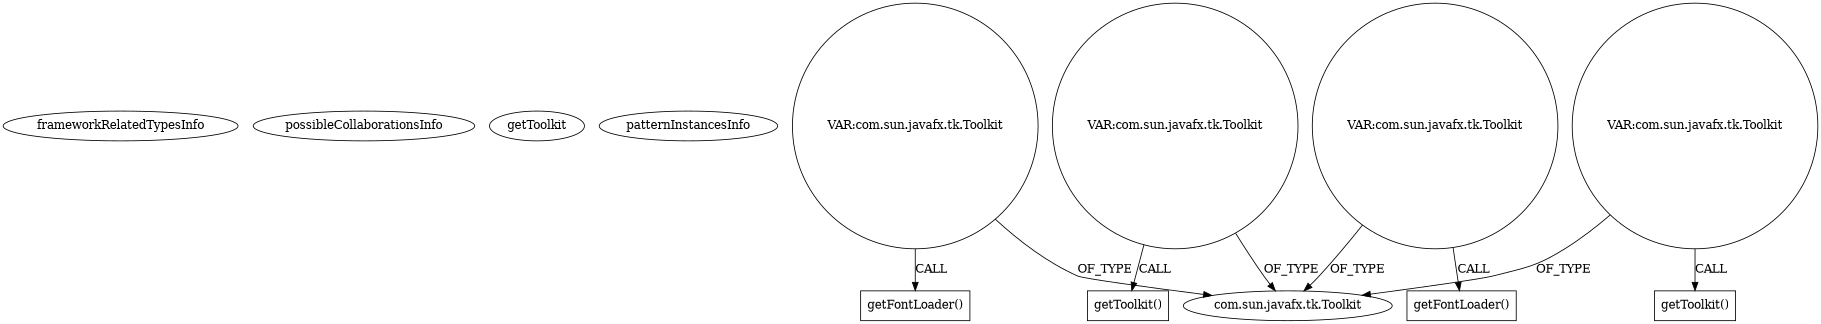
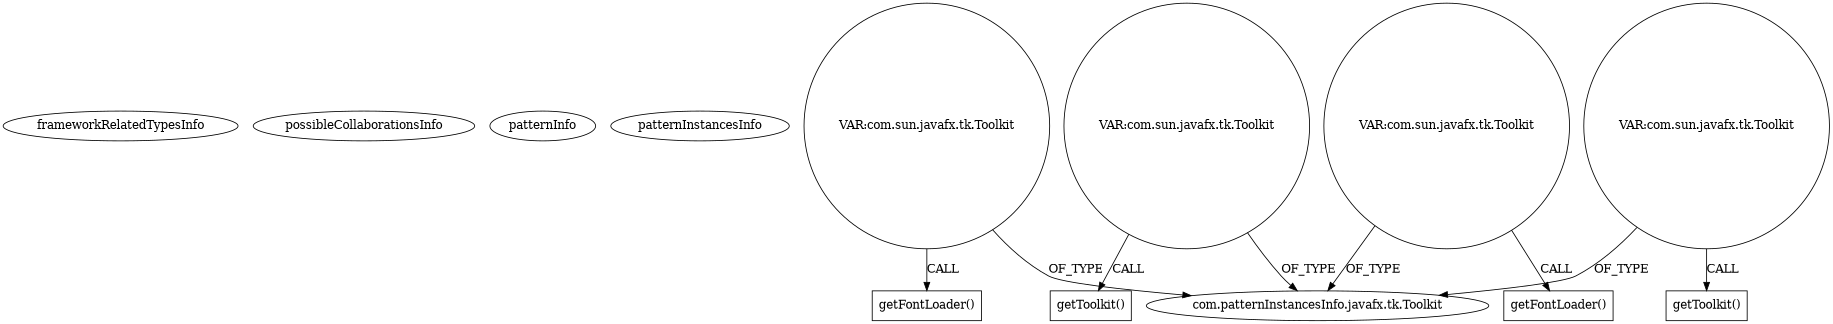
(537, 126) -> (543, 126)
(1288, 306) -> (1318, 306)
